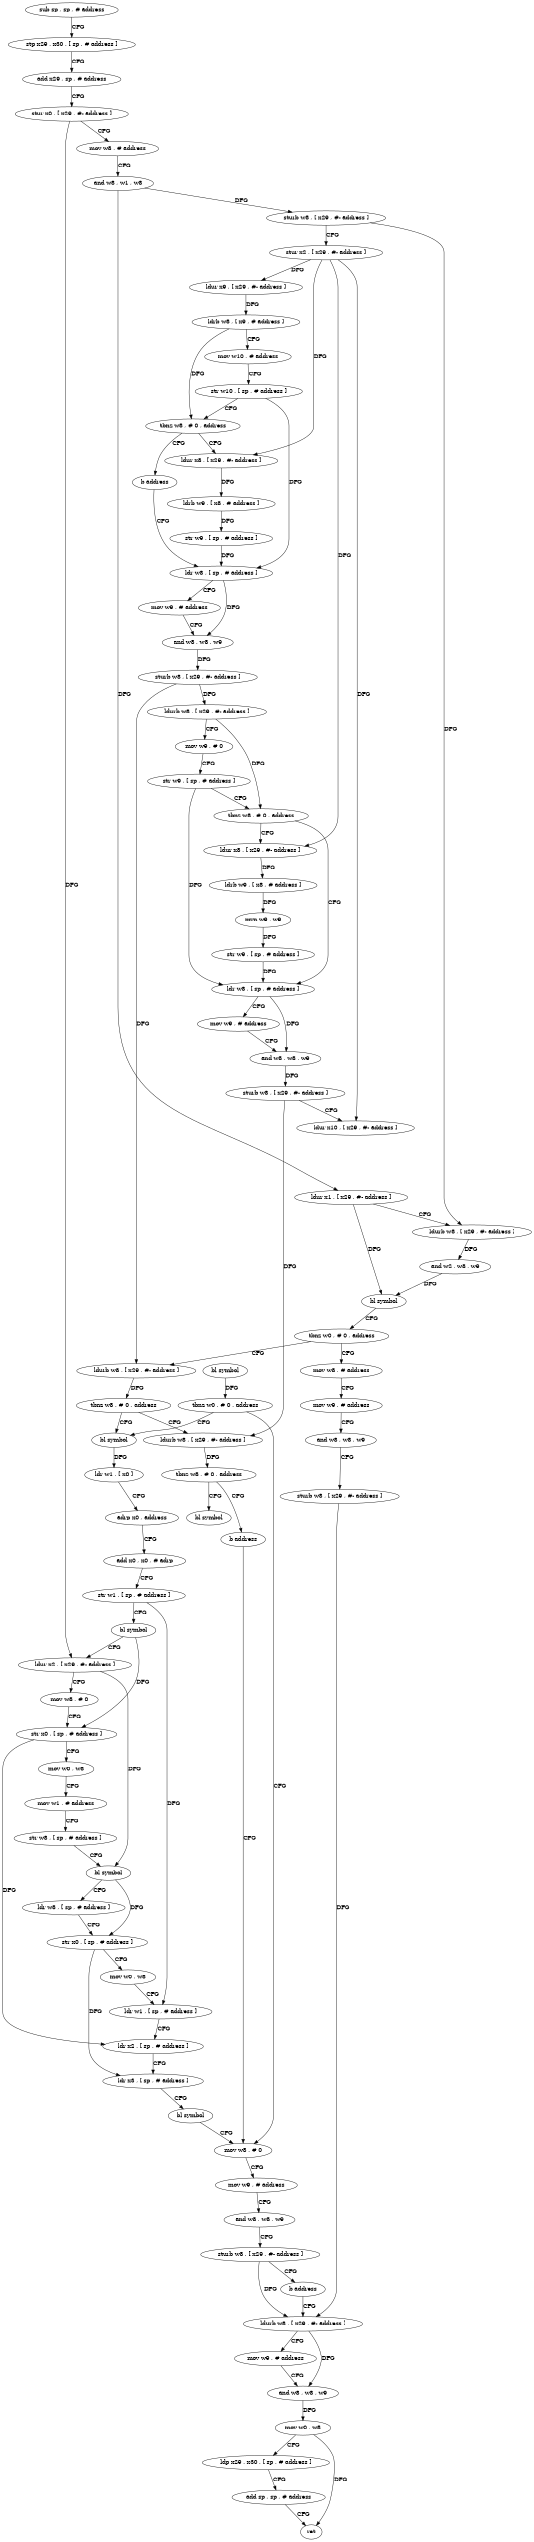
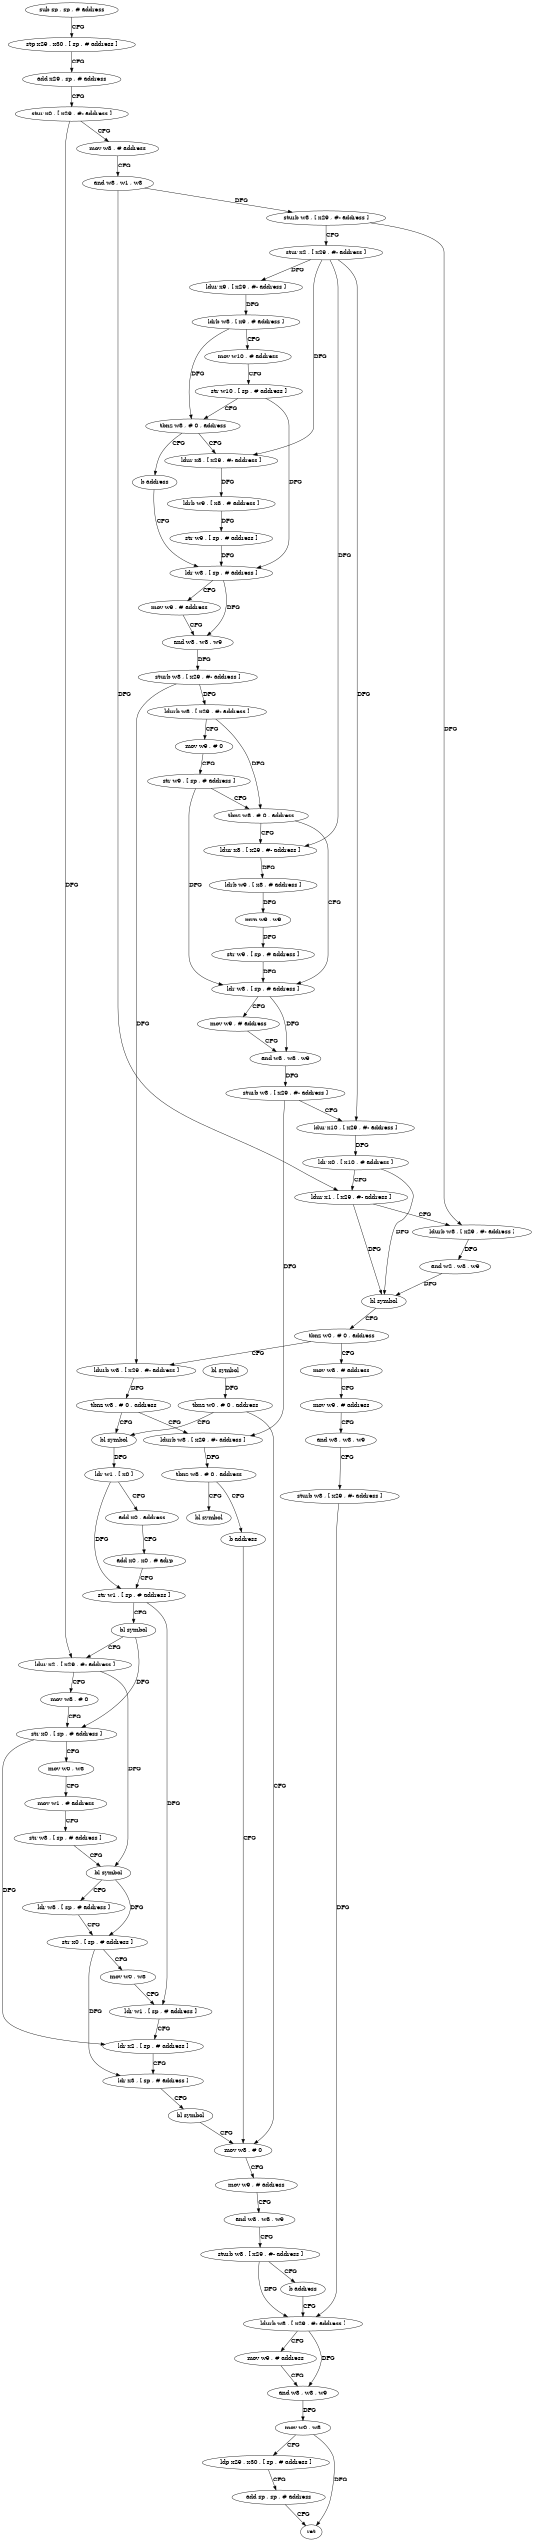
none -> (356, 1163)
(142, 1518) -> (142, 1518)
none -> (95, 1537)
